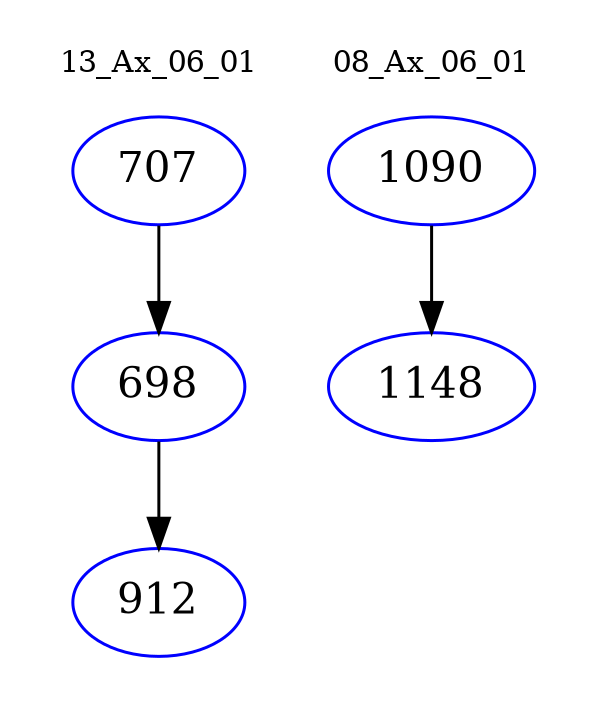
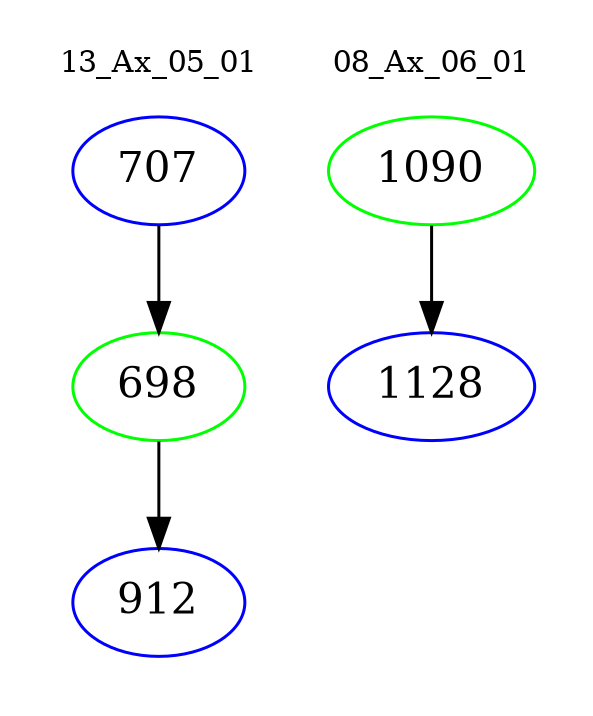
(159, 64) -> (159, 64)
(432, 171) -> (432, 171)
(159, 387) -> (159, 387)
(432, 387) -> (432, 387)
